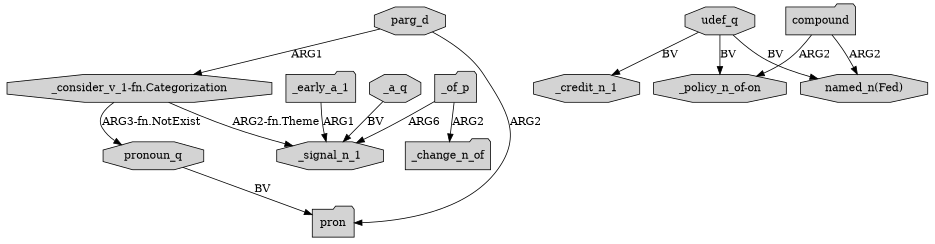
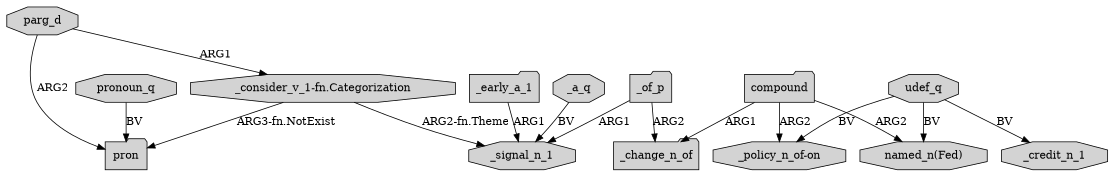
none -> (721, 120)
(100, 122) -> (219, 124)
(424, 122) -> (615, 122)
